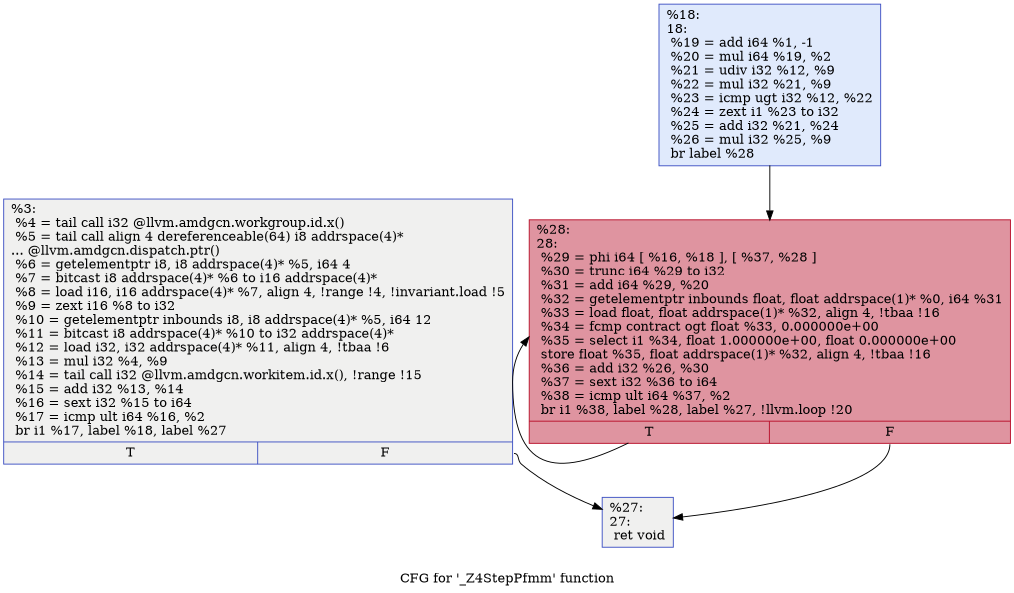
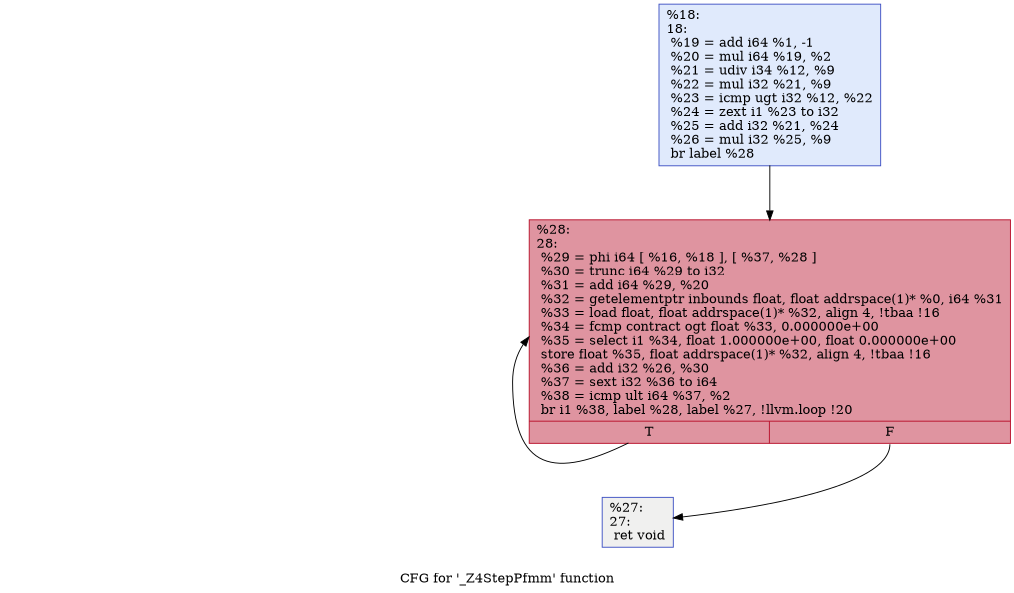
(751, 71) -> (751, 71)
(258, 332) -> none
